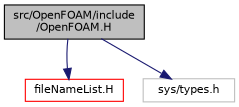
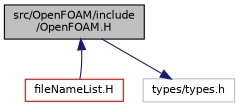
(67, 54) -> (82, 65)
(189, 90) -> (189, 90)
